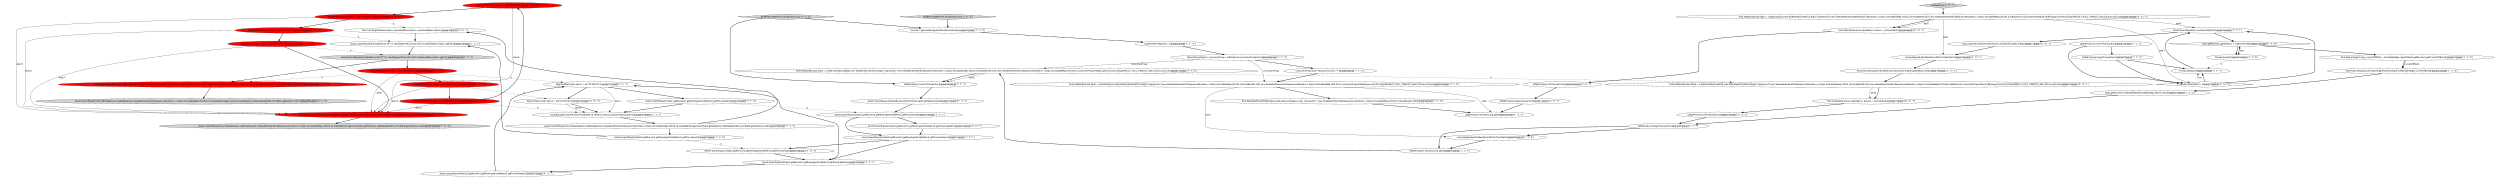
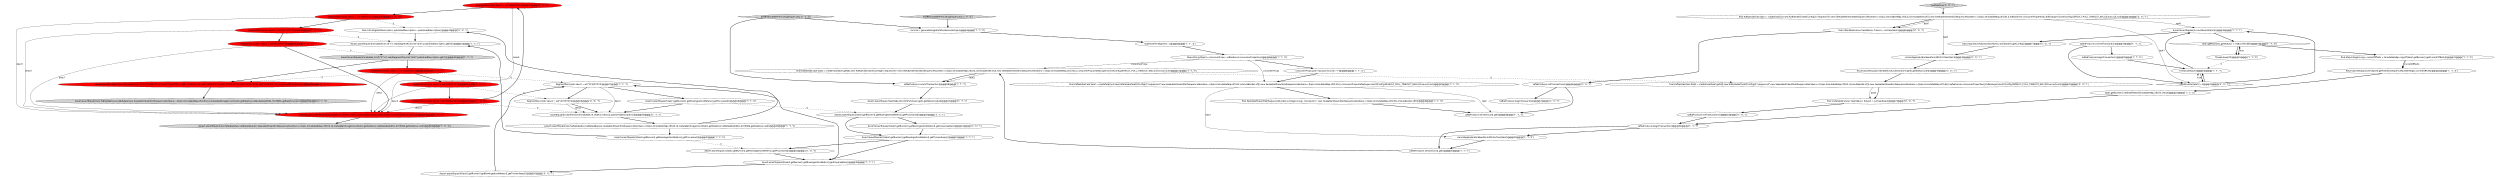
(2145, 75) -> (2201, 77)
(1512, 108) -> (1557, 108)
